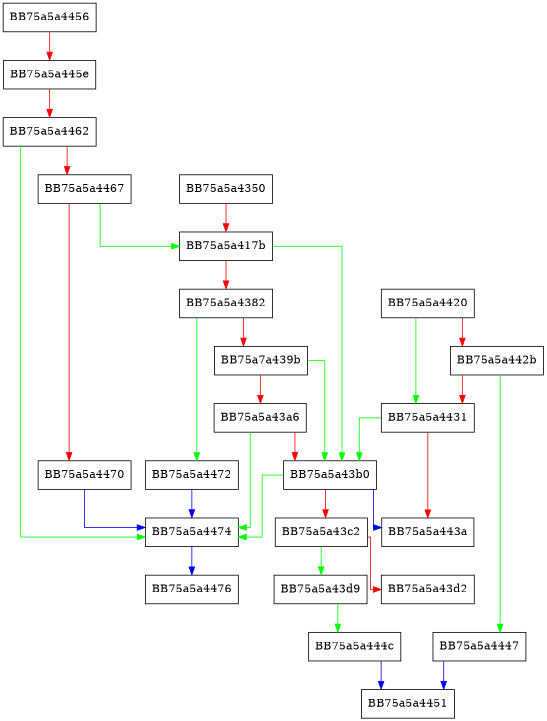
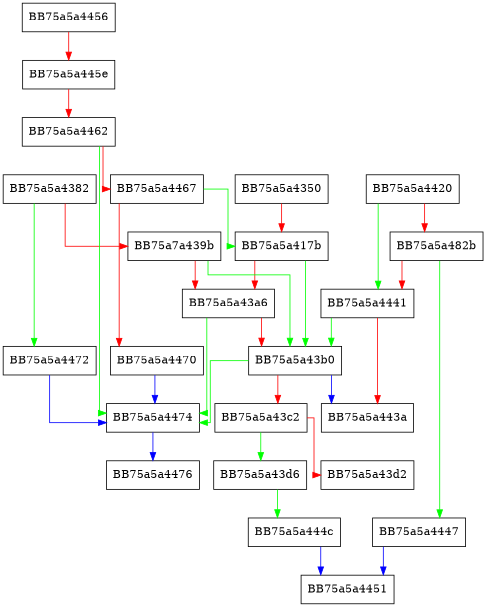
(226, 271) -> (255, 270)
(497, 361) -> (437, 246)
(428, 418) -> (367, 303)
(321, 589) -> (260, 475)
